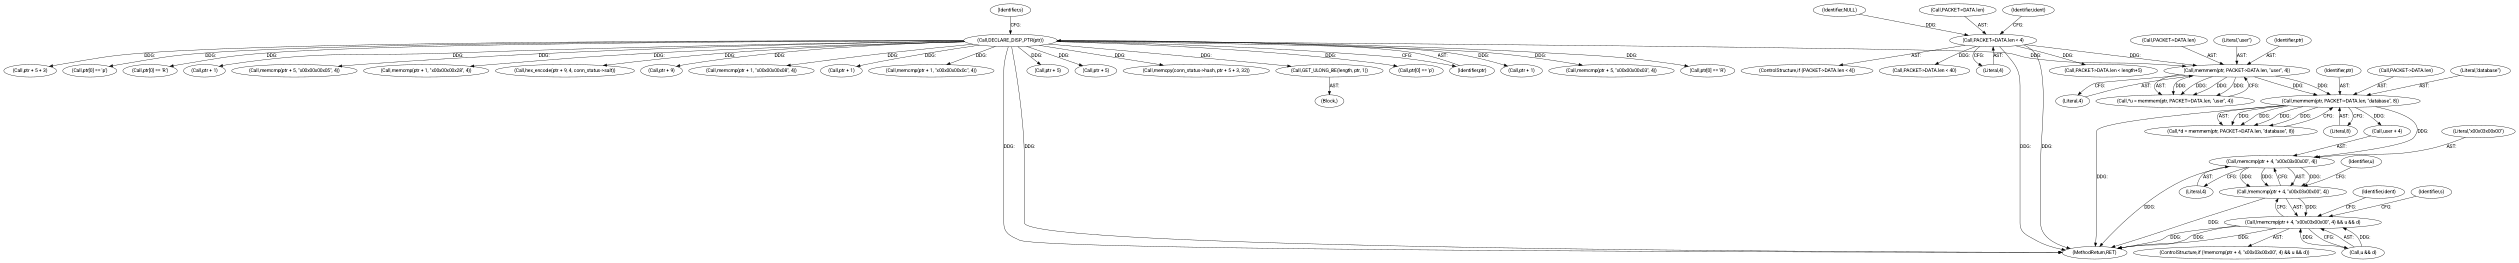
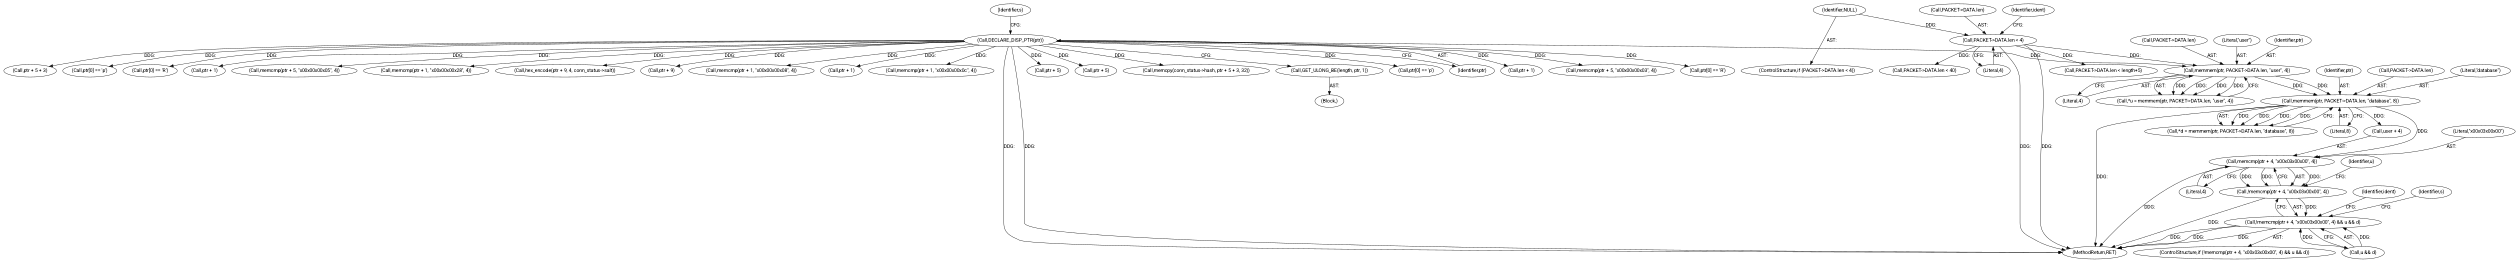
(1904, 55) -> (1824, 39)
(1207, 56) -> (1207, 56)
